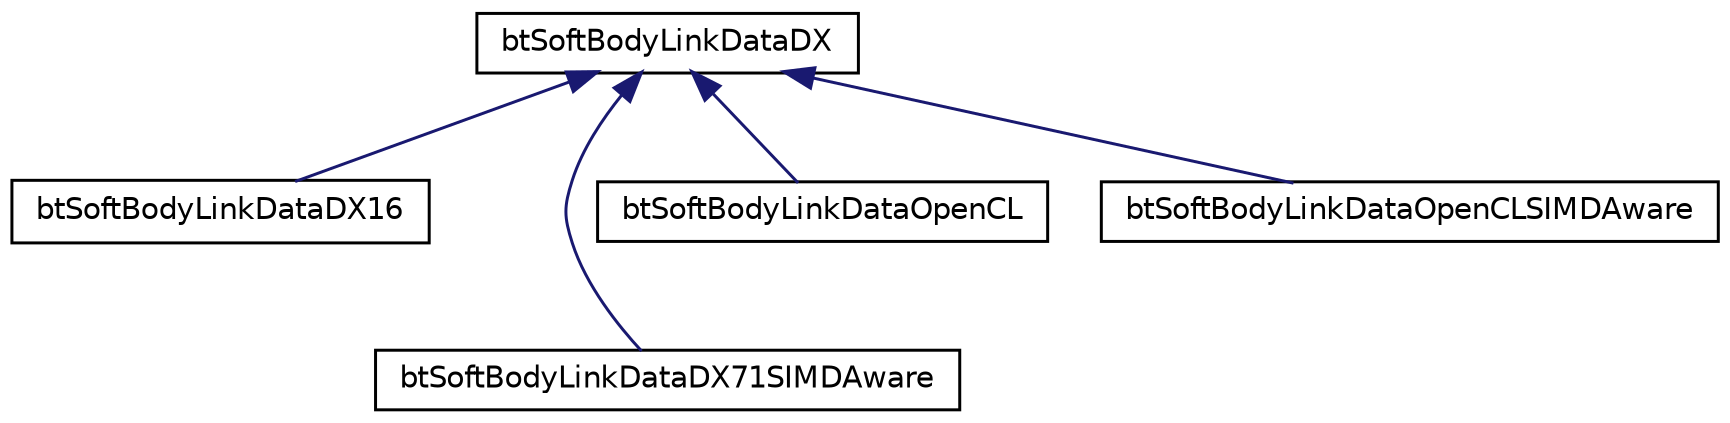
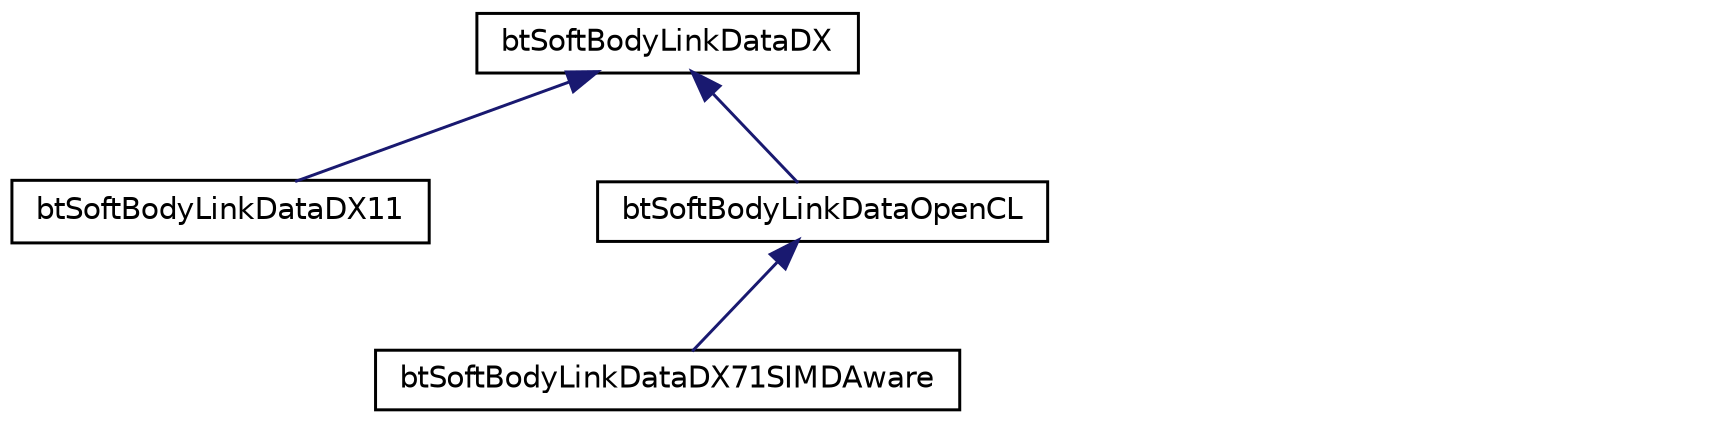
(221, 212) -> (221, 212)
(1410, 212) -> none
(568, 227) -> (735, 307)
